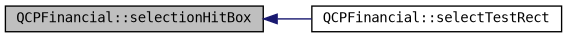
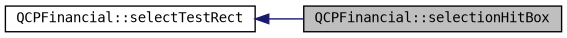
(295, 19) -> (286, 19)
